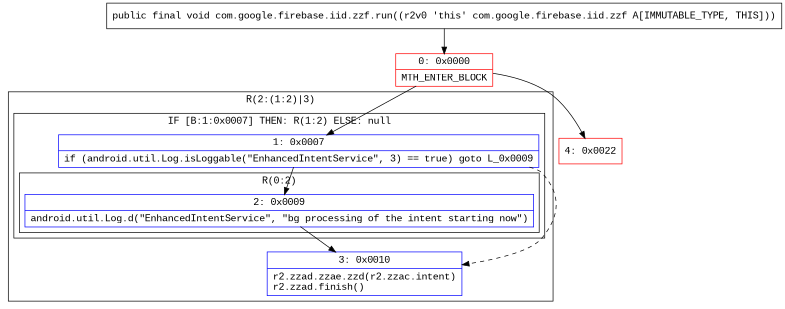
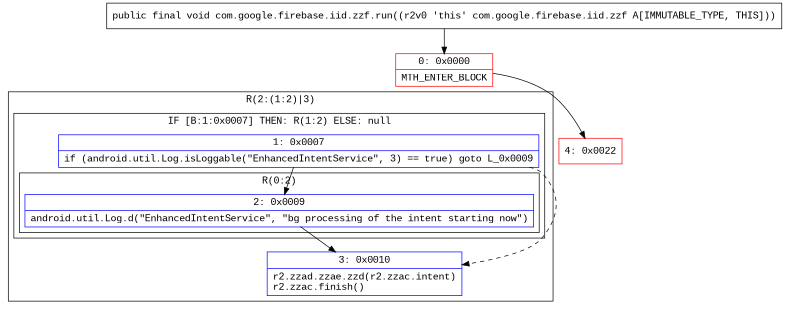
(375, 109) -> none
(319, 287) -> (319, 287)
